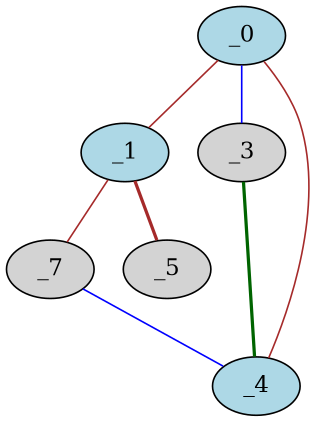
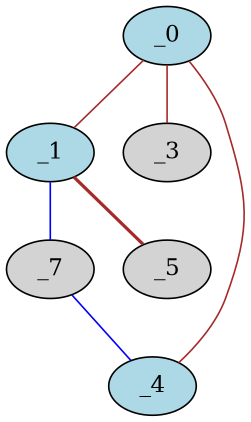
(242, 94) -> (167, 94)
(88, 211) -> (50, 211)
(249, 269) -> none
